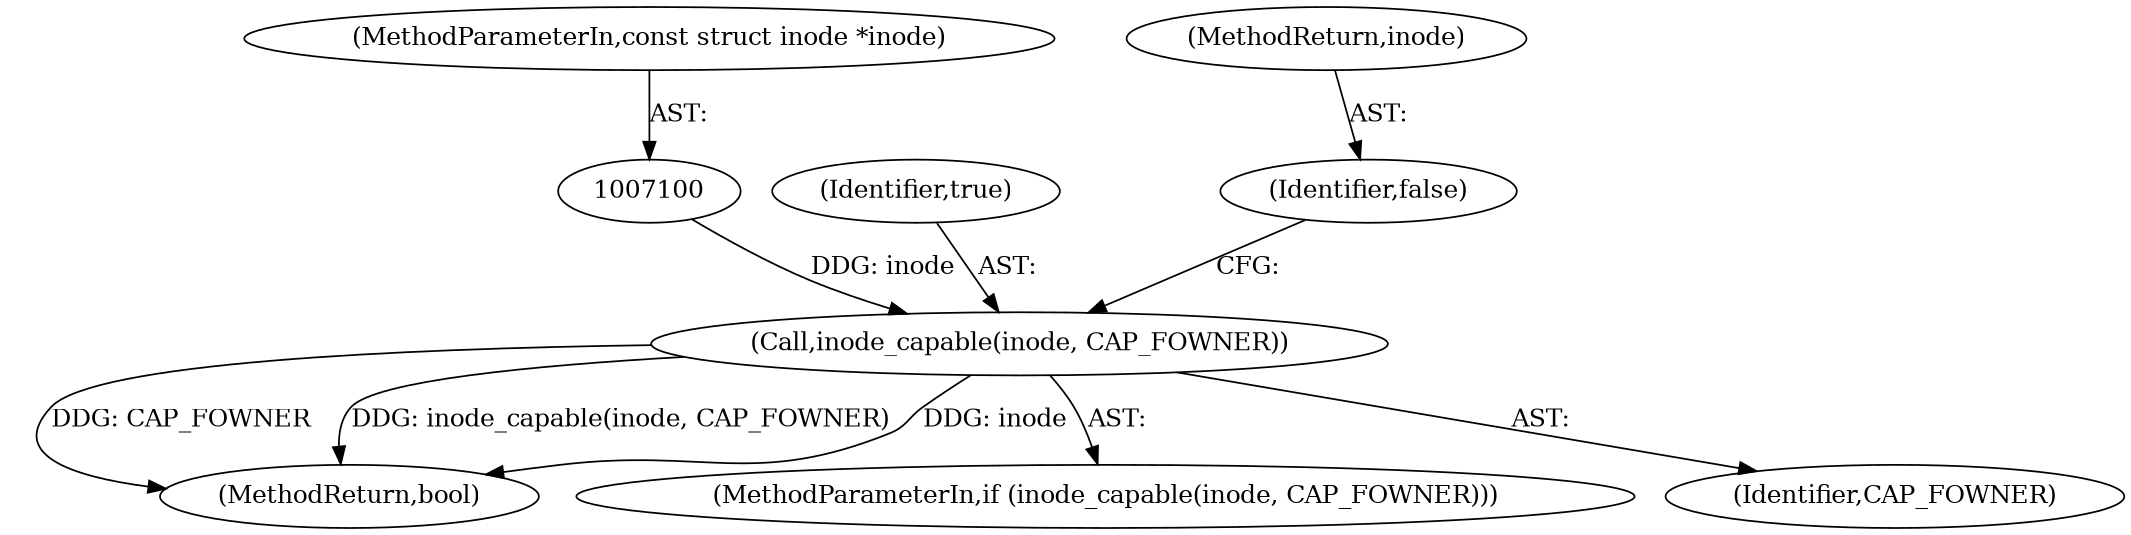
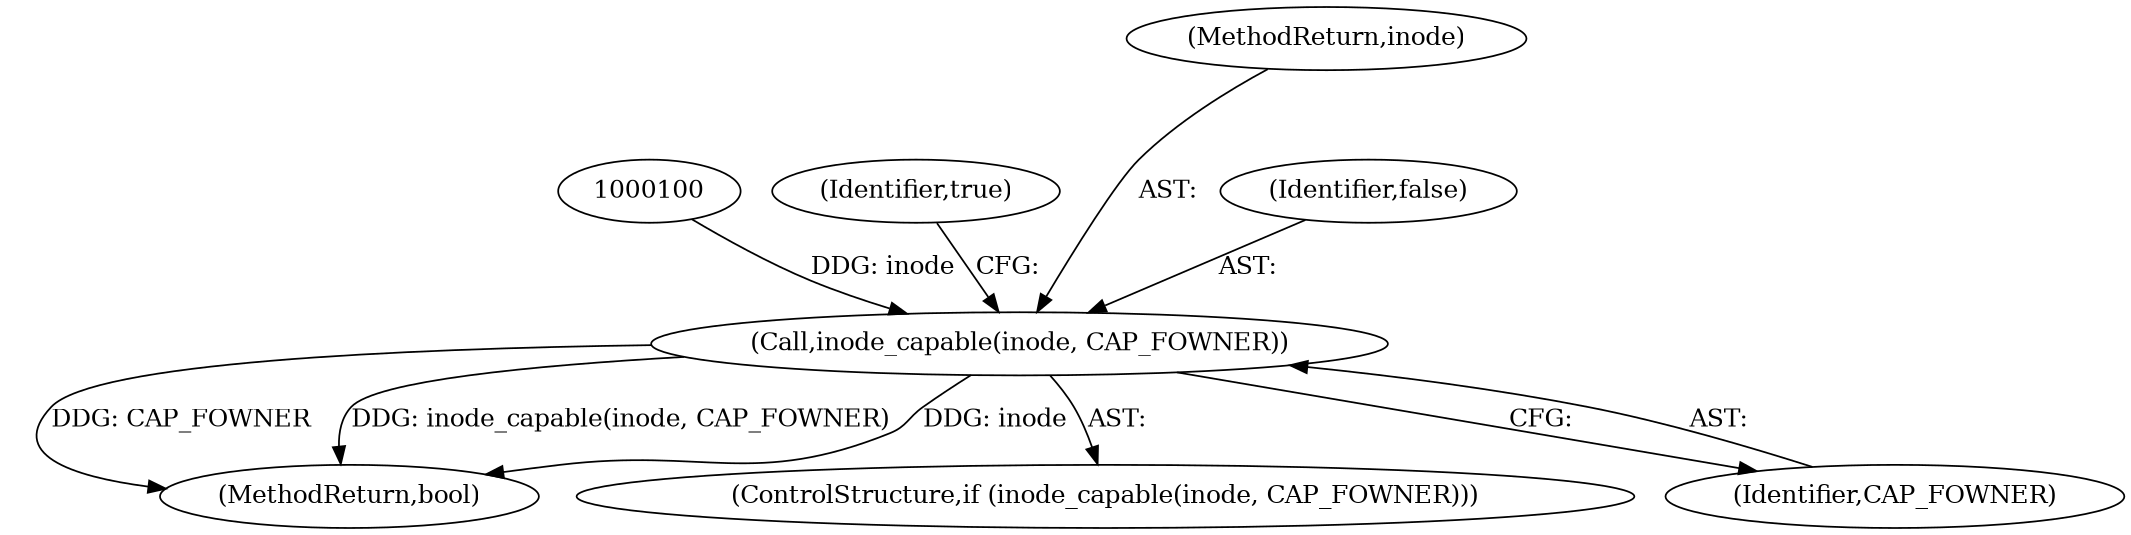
(649, 39) -> none
(1345, 106) -> (1136, 162)
(649, 191) -> (649, 191)
(1012, 268) -> (1012, 268)
(1252, 268) -> (1252, 268)
none -> (1563, 402)
(1545, 420) -> (1545, 420)
(1105, 496) -> (1105, 496)
